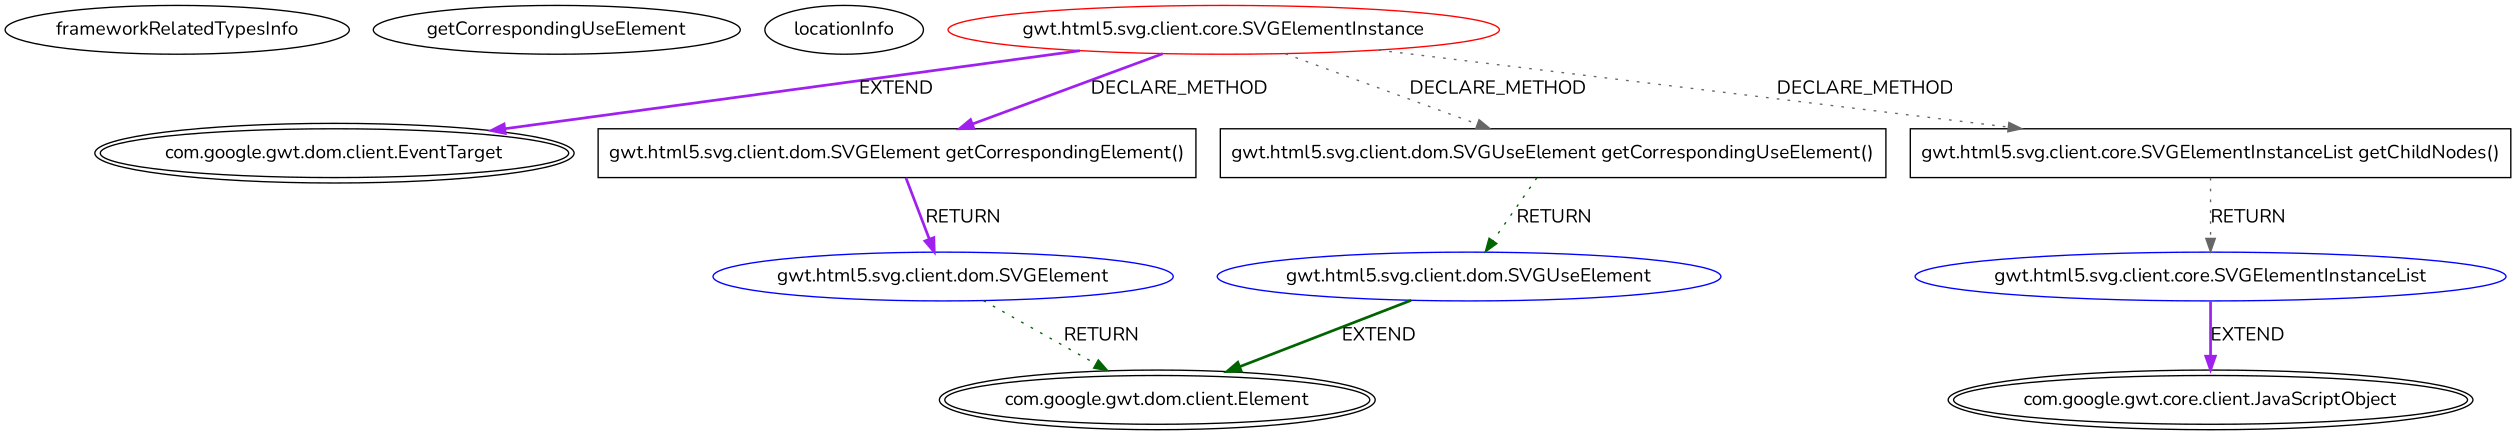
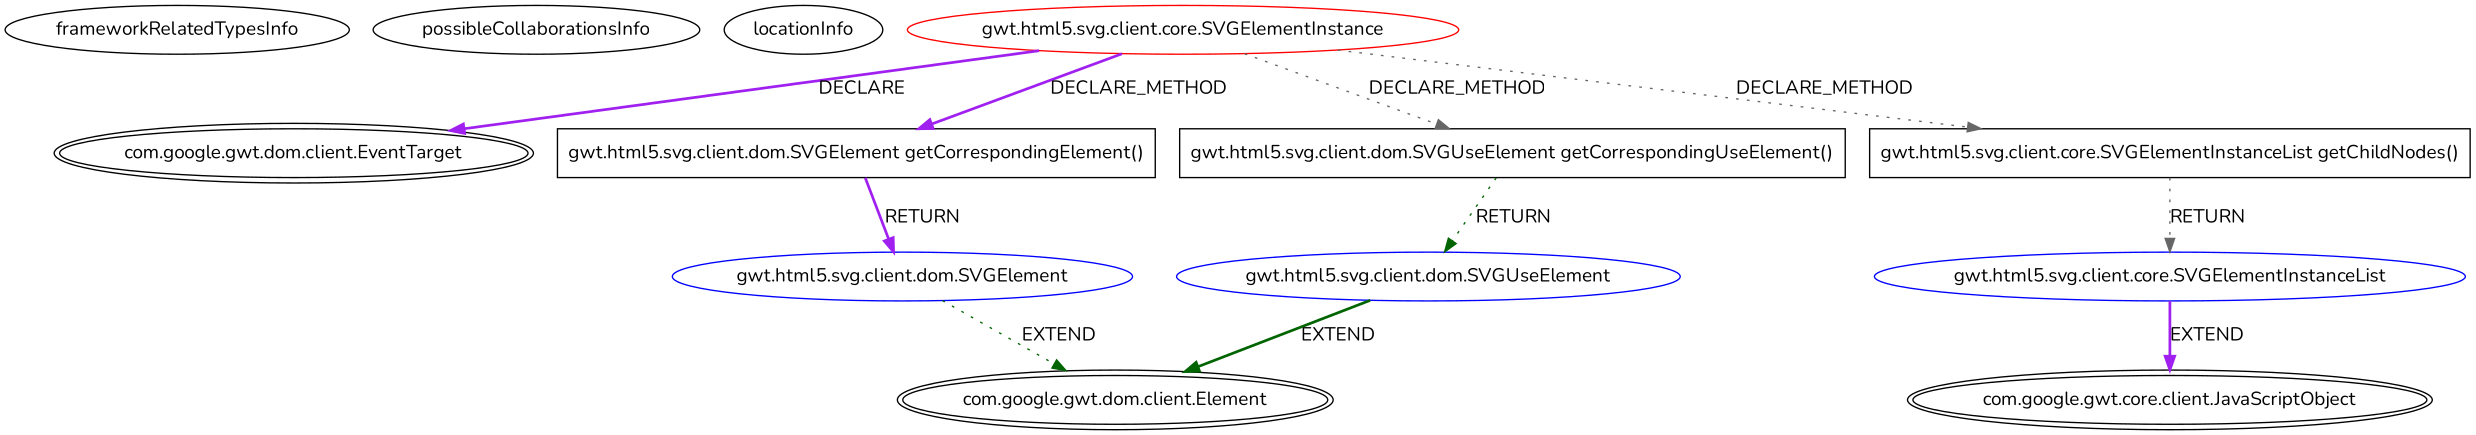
(557, 30) -> (536, 30)
(896, 89) -> (862, 89)
(1102, 335) -> (1059, 335)
